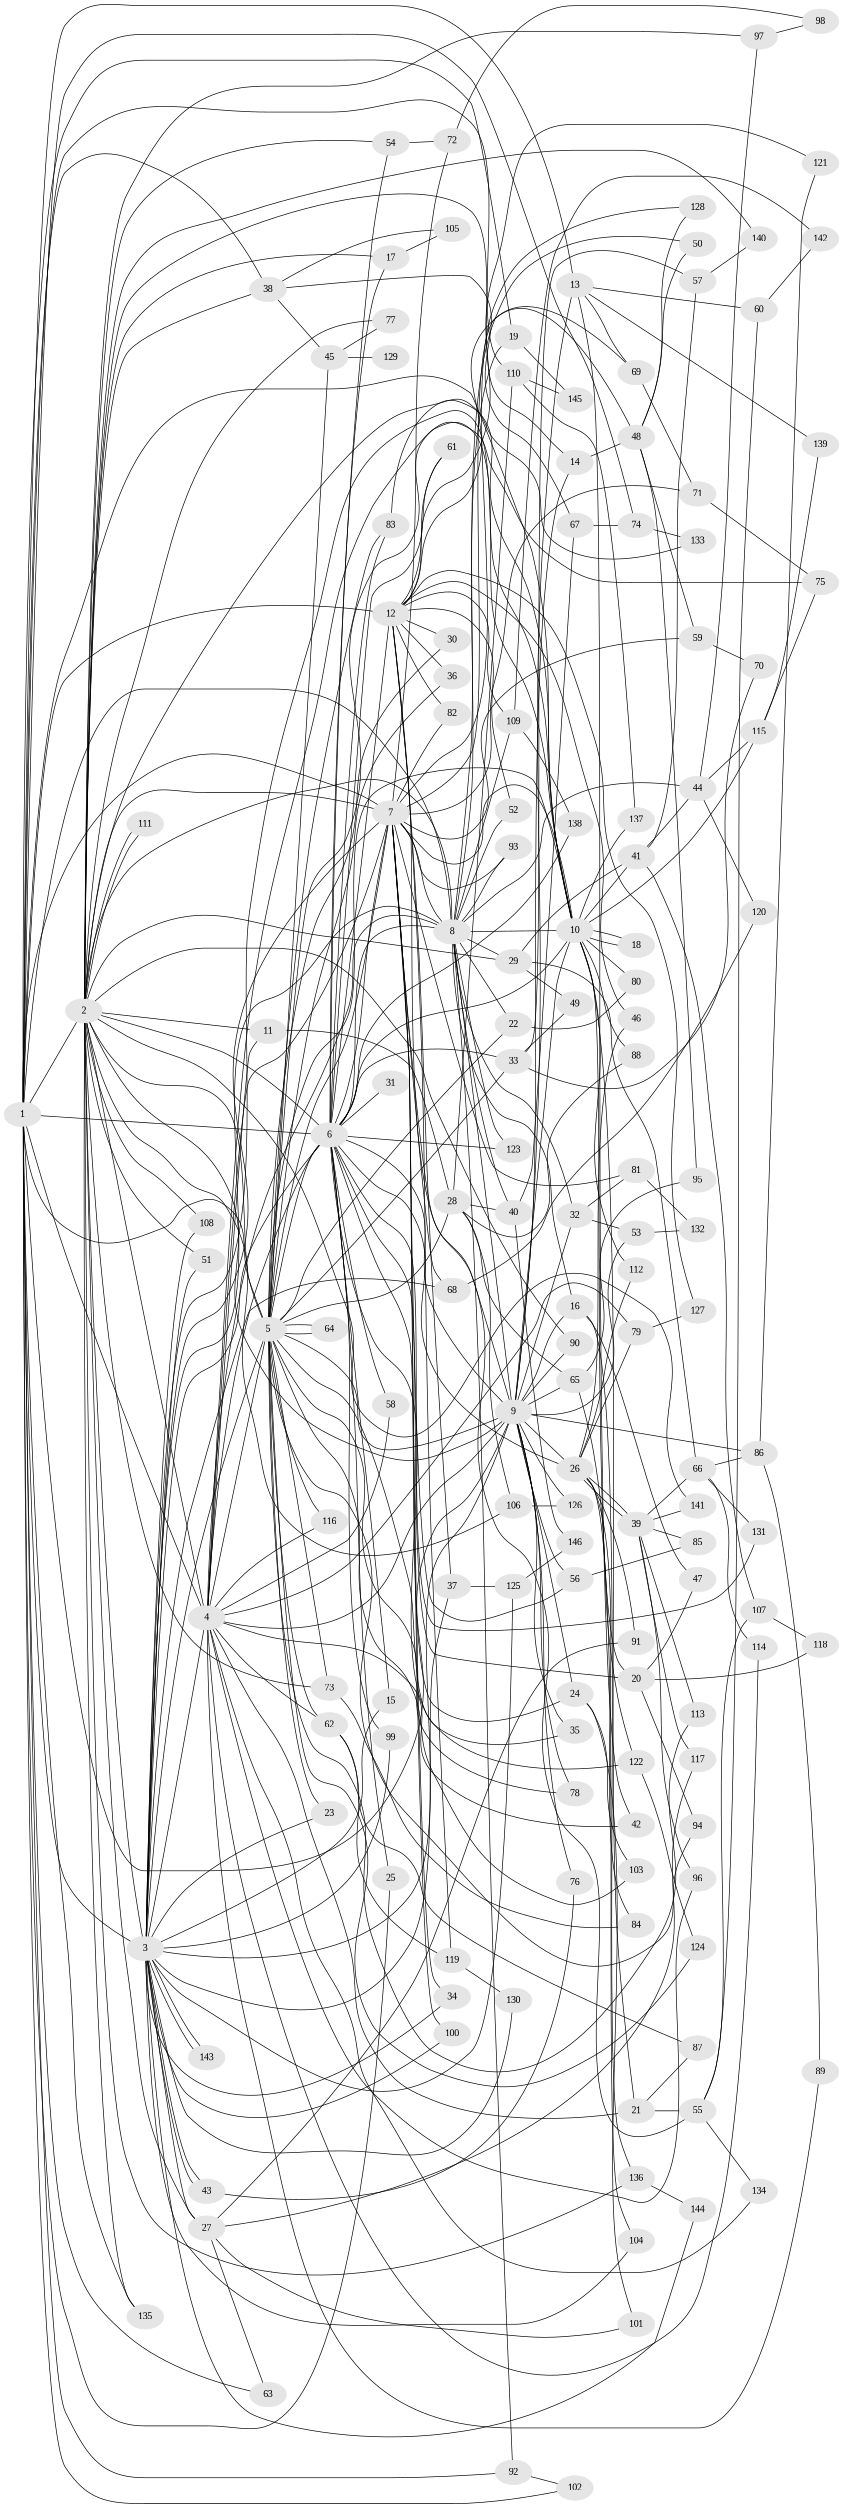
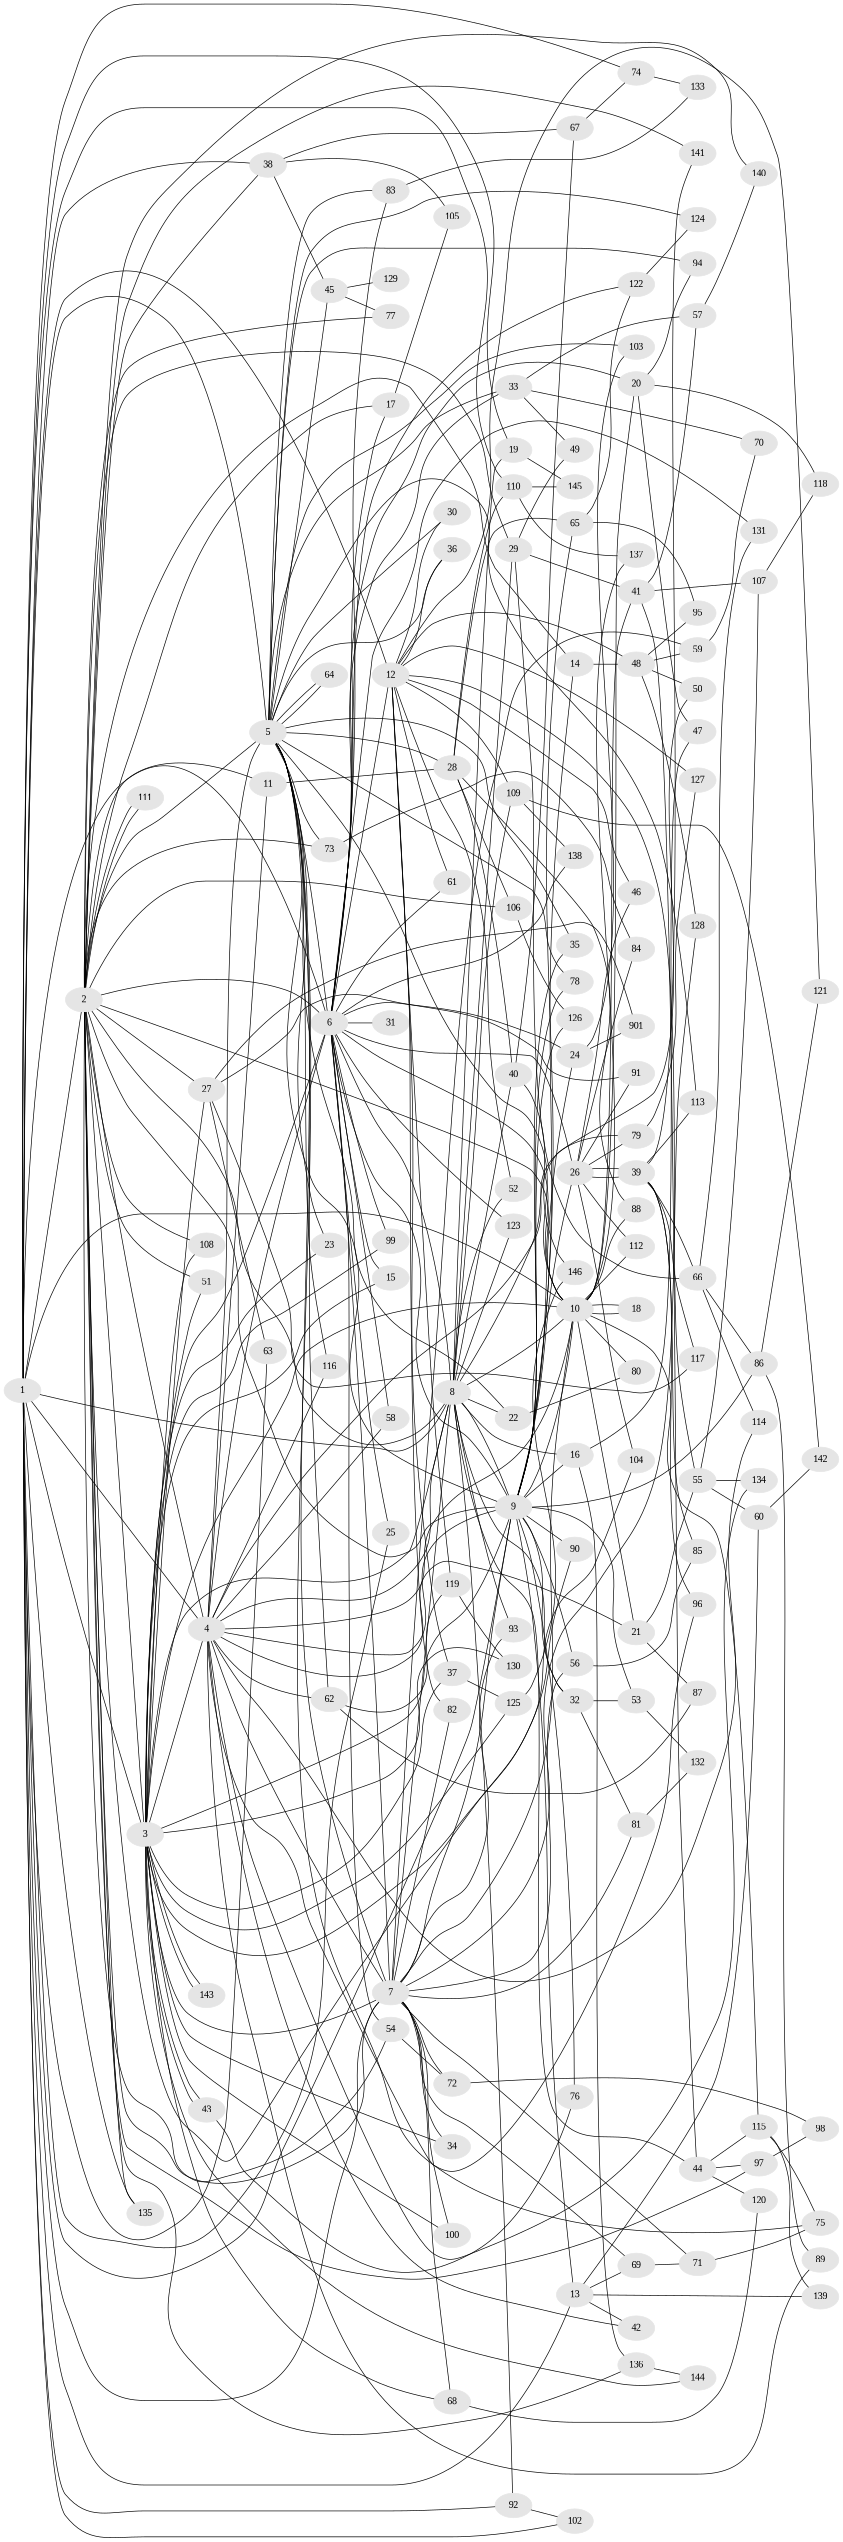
(182, 1634) -> none
(636, 2324) -> (636, 1026)
